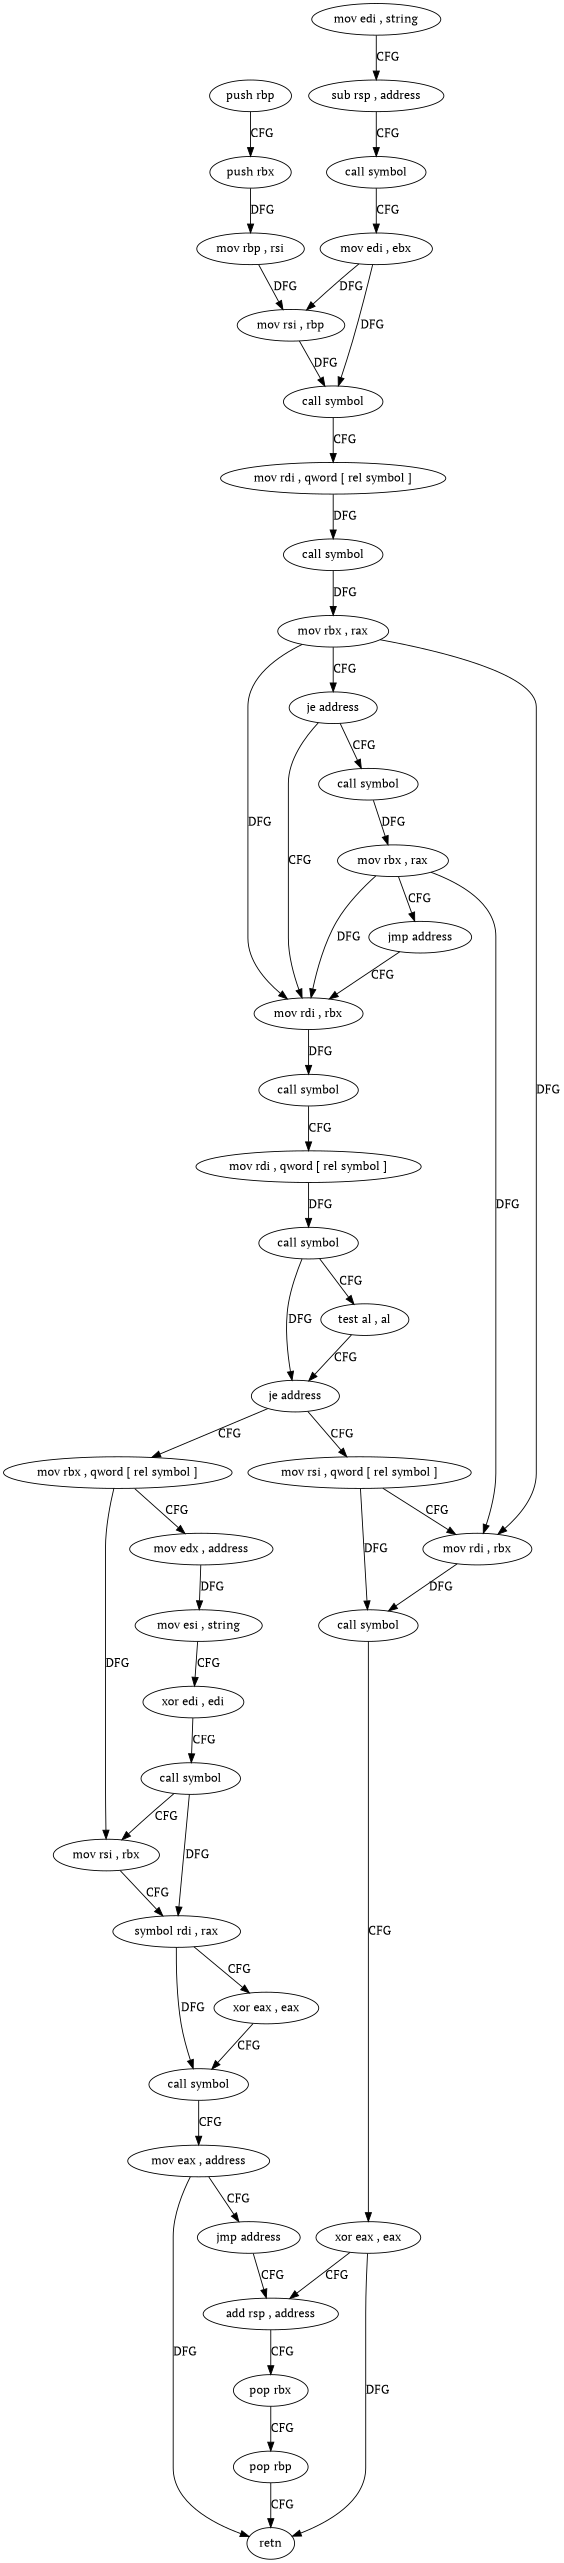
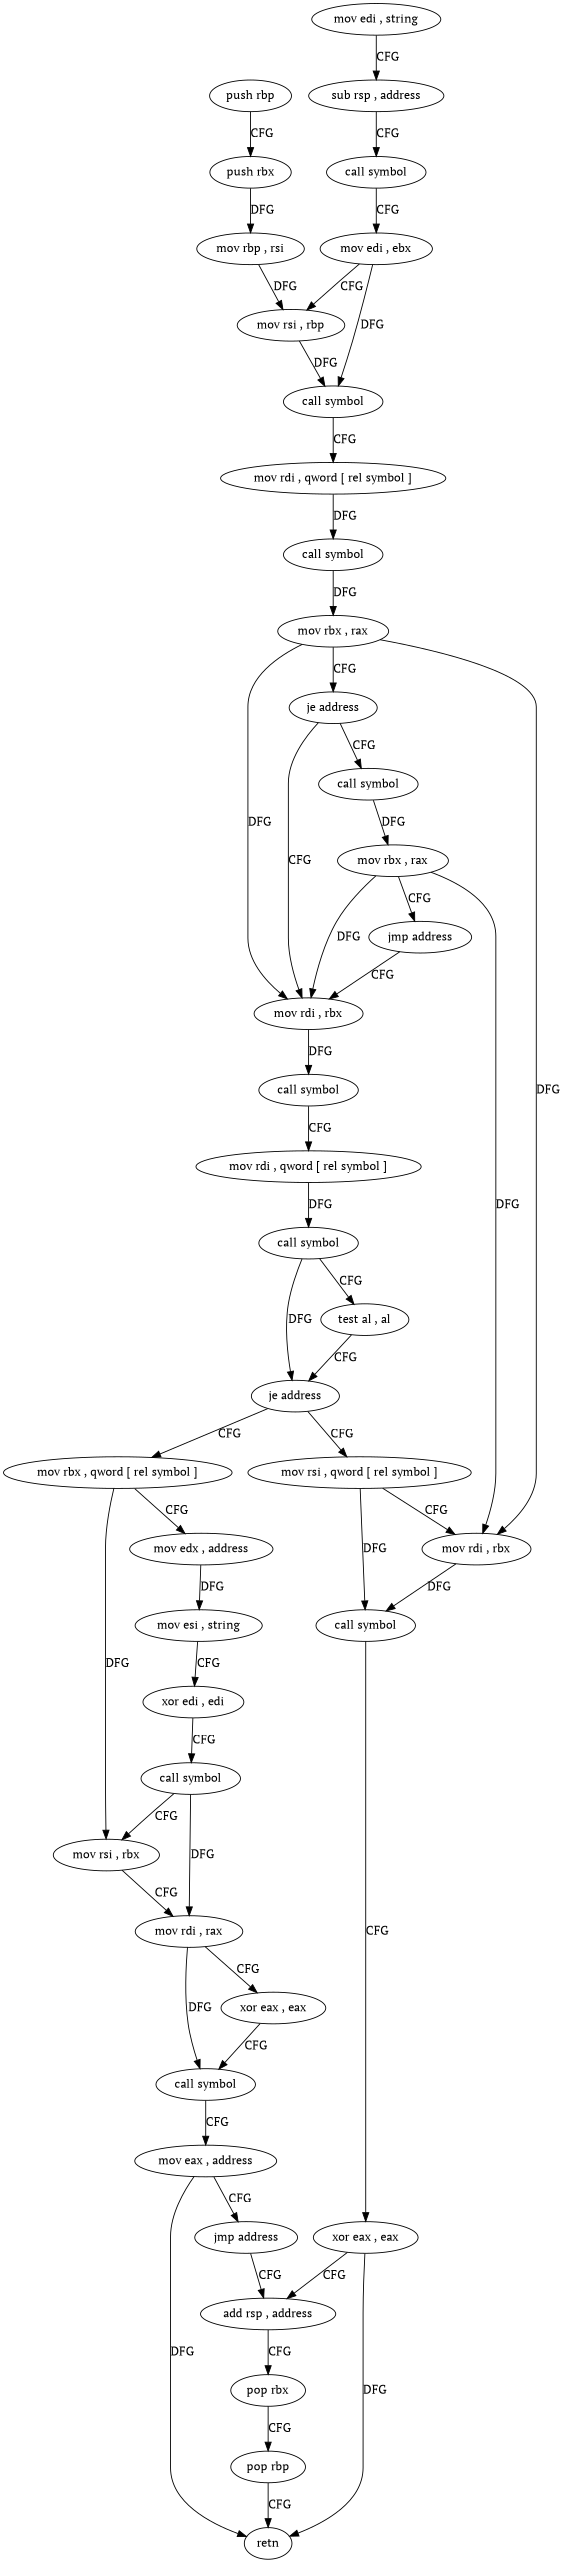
(352, 287) -> (352, 287)
(177, 1932) -> (189, 1932)
